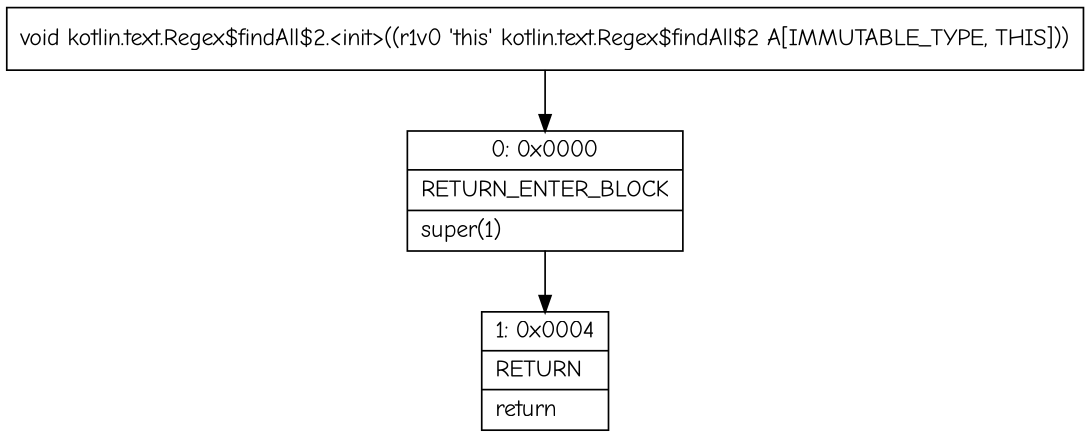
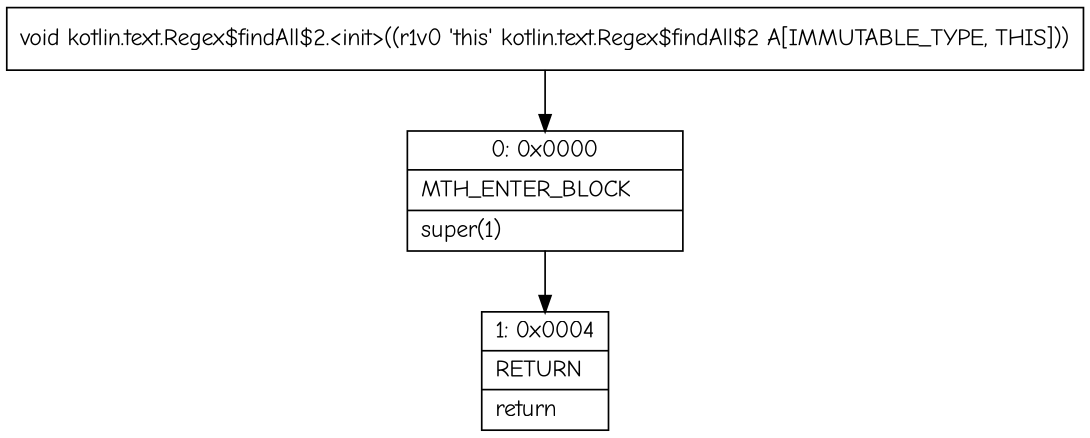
(545, 189) -> (526, 189)
